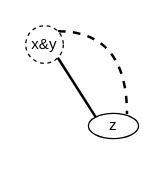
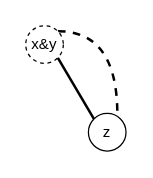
(113, 126) -> (107, 132)
